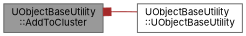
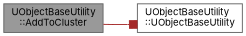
(125, 12) -> (115, 25)
